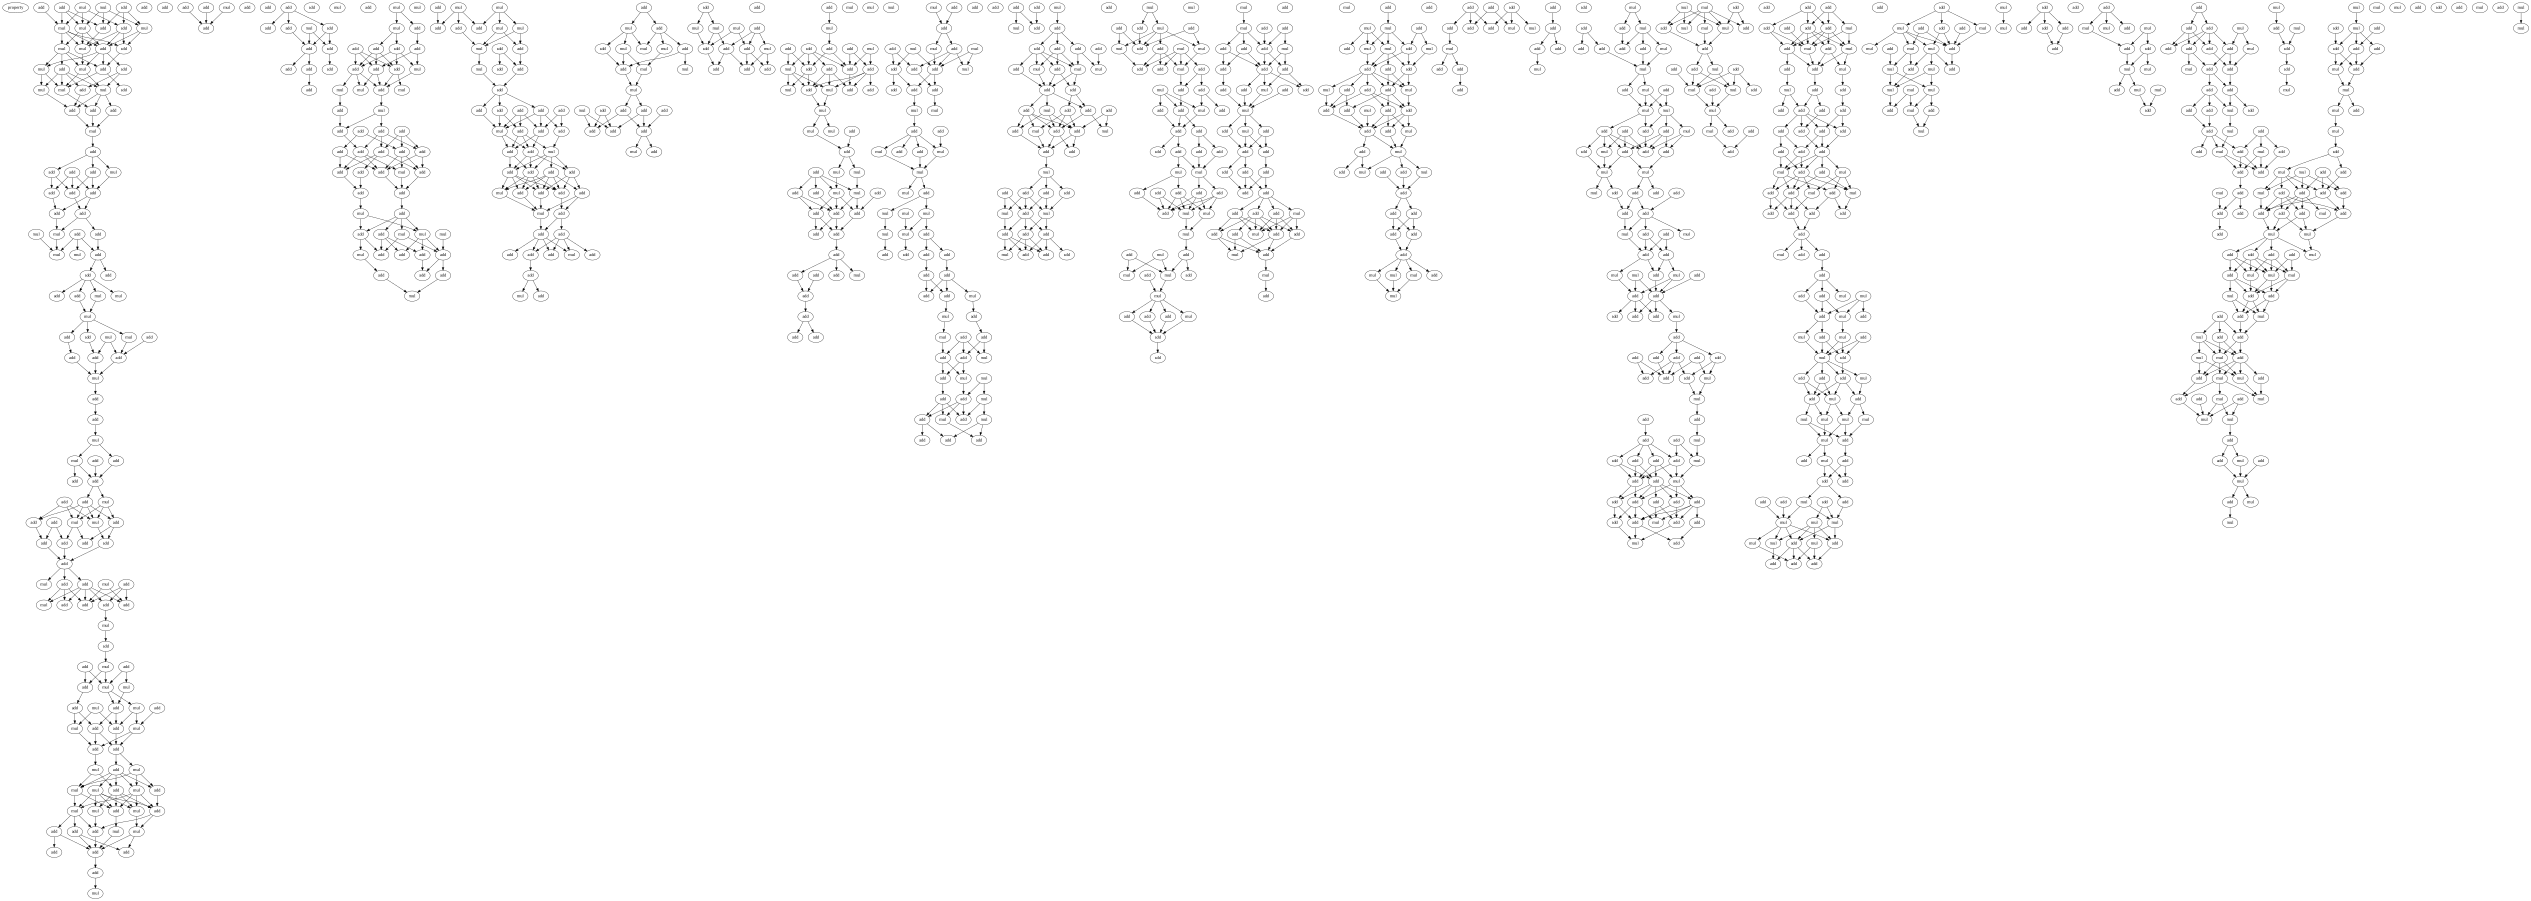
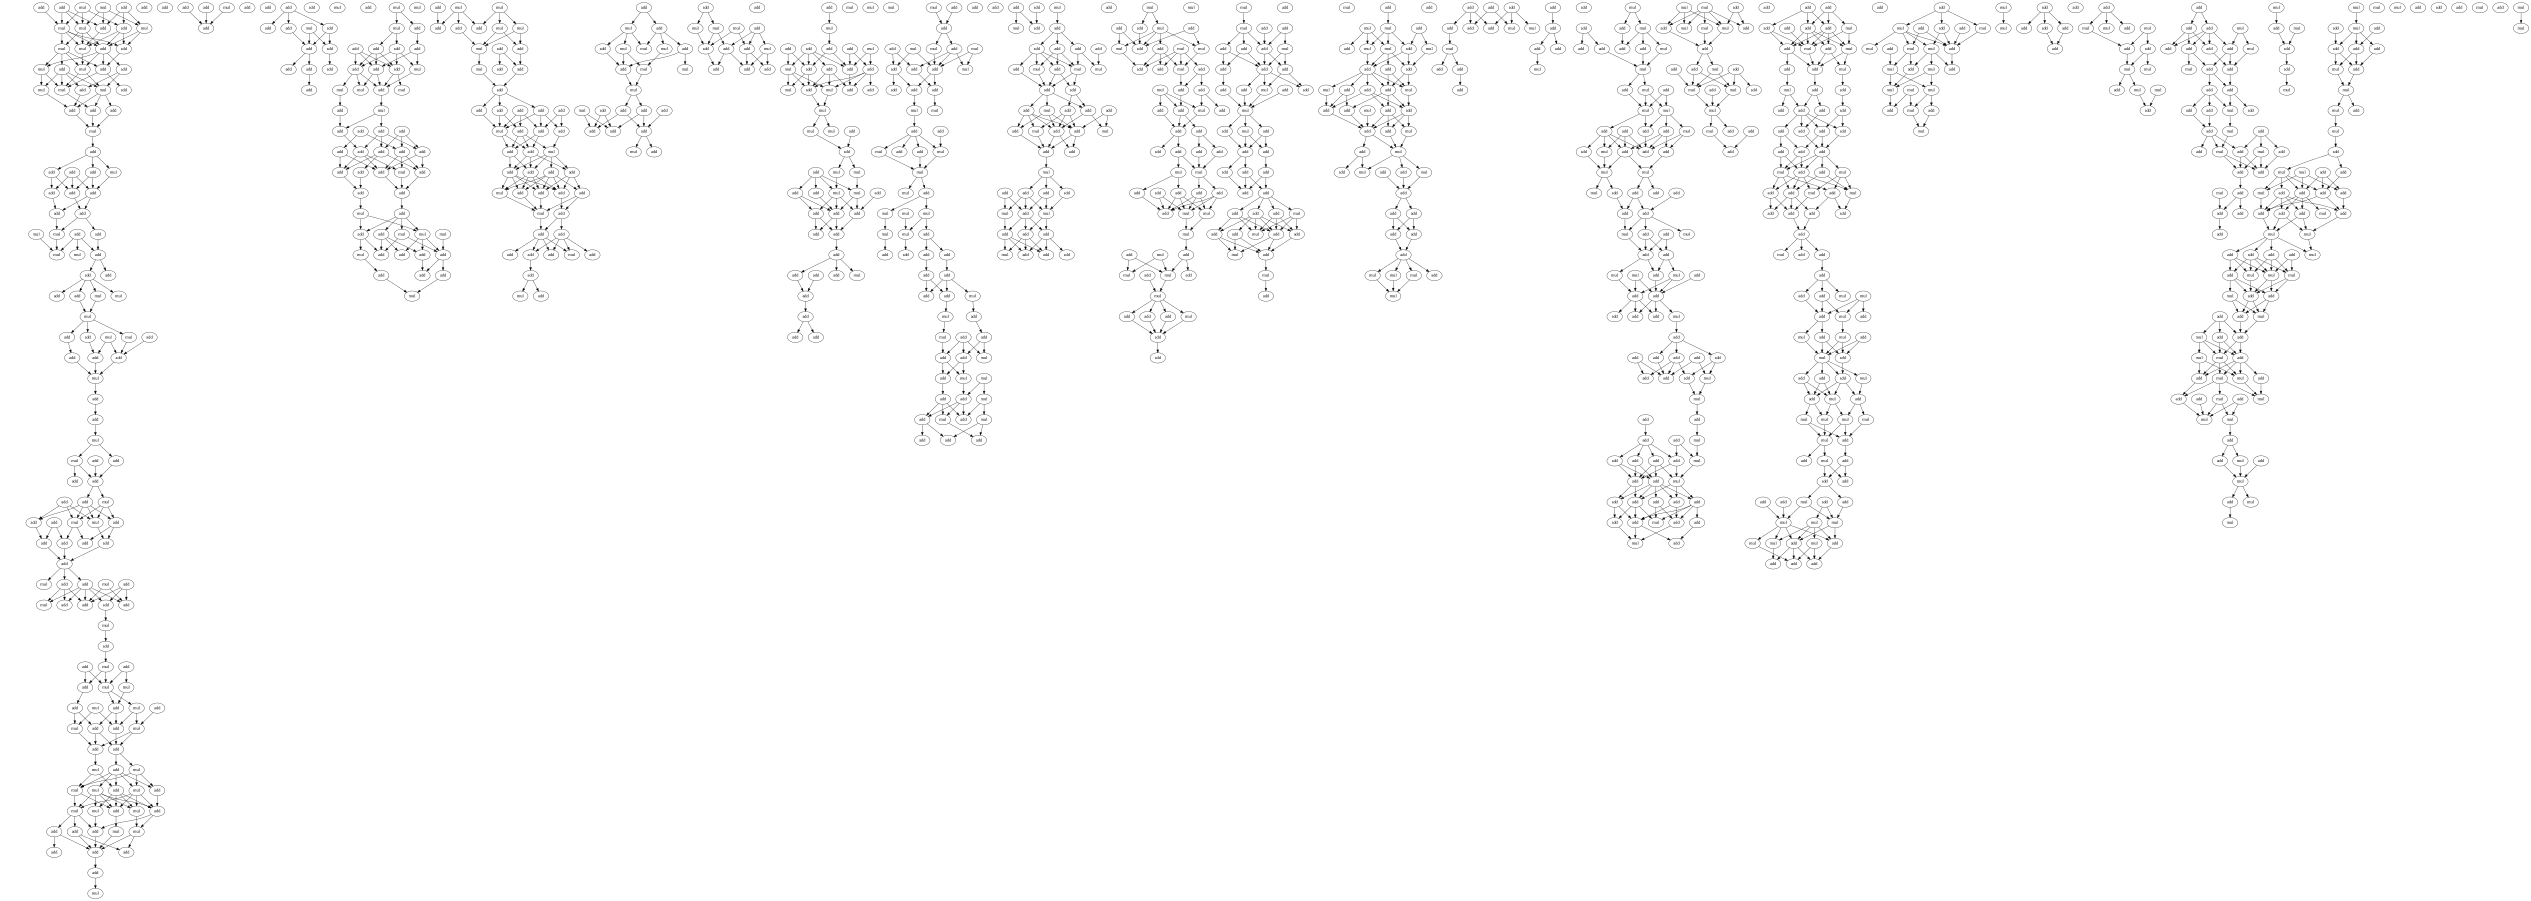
(16, 8) -> none
